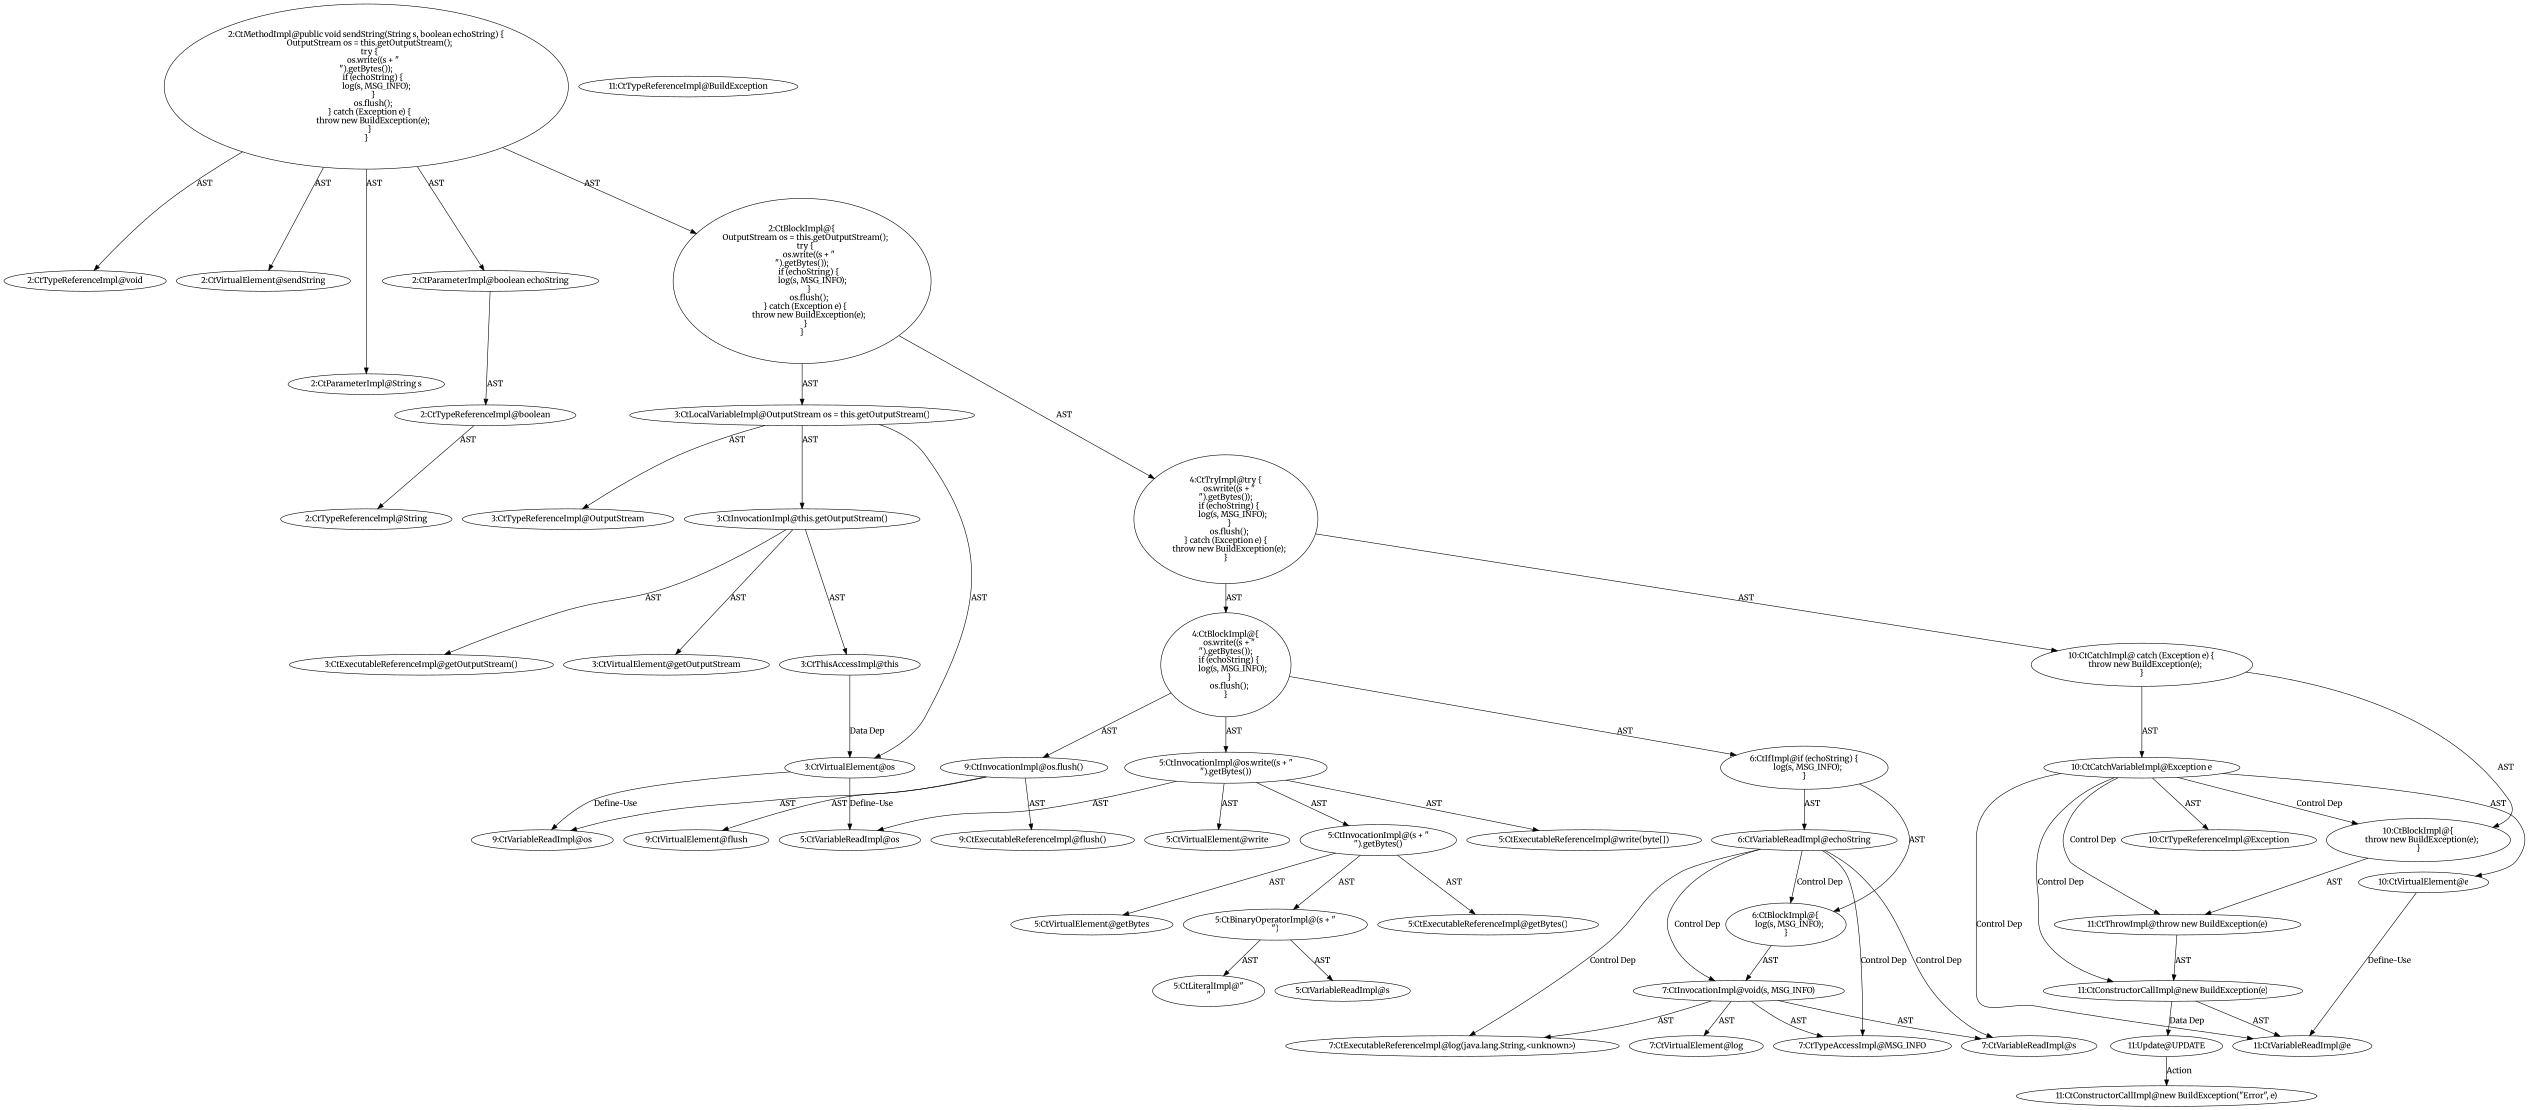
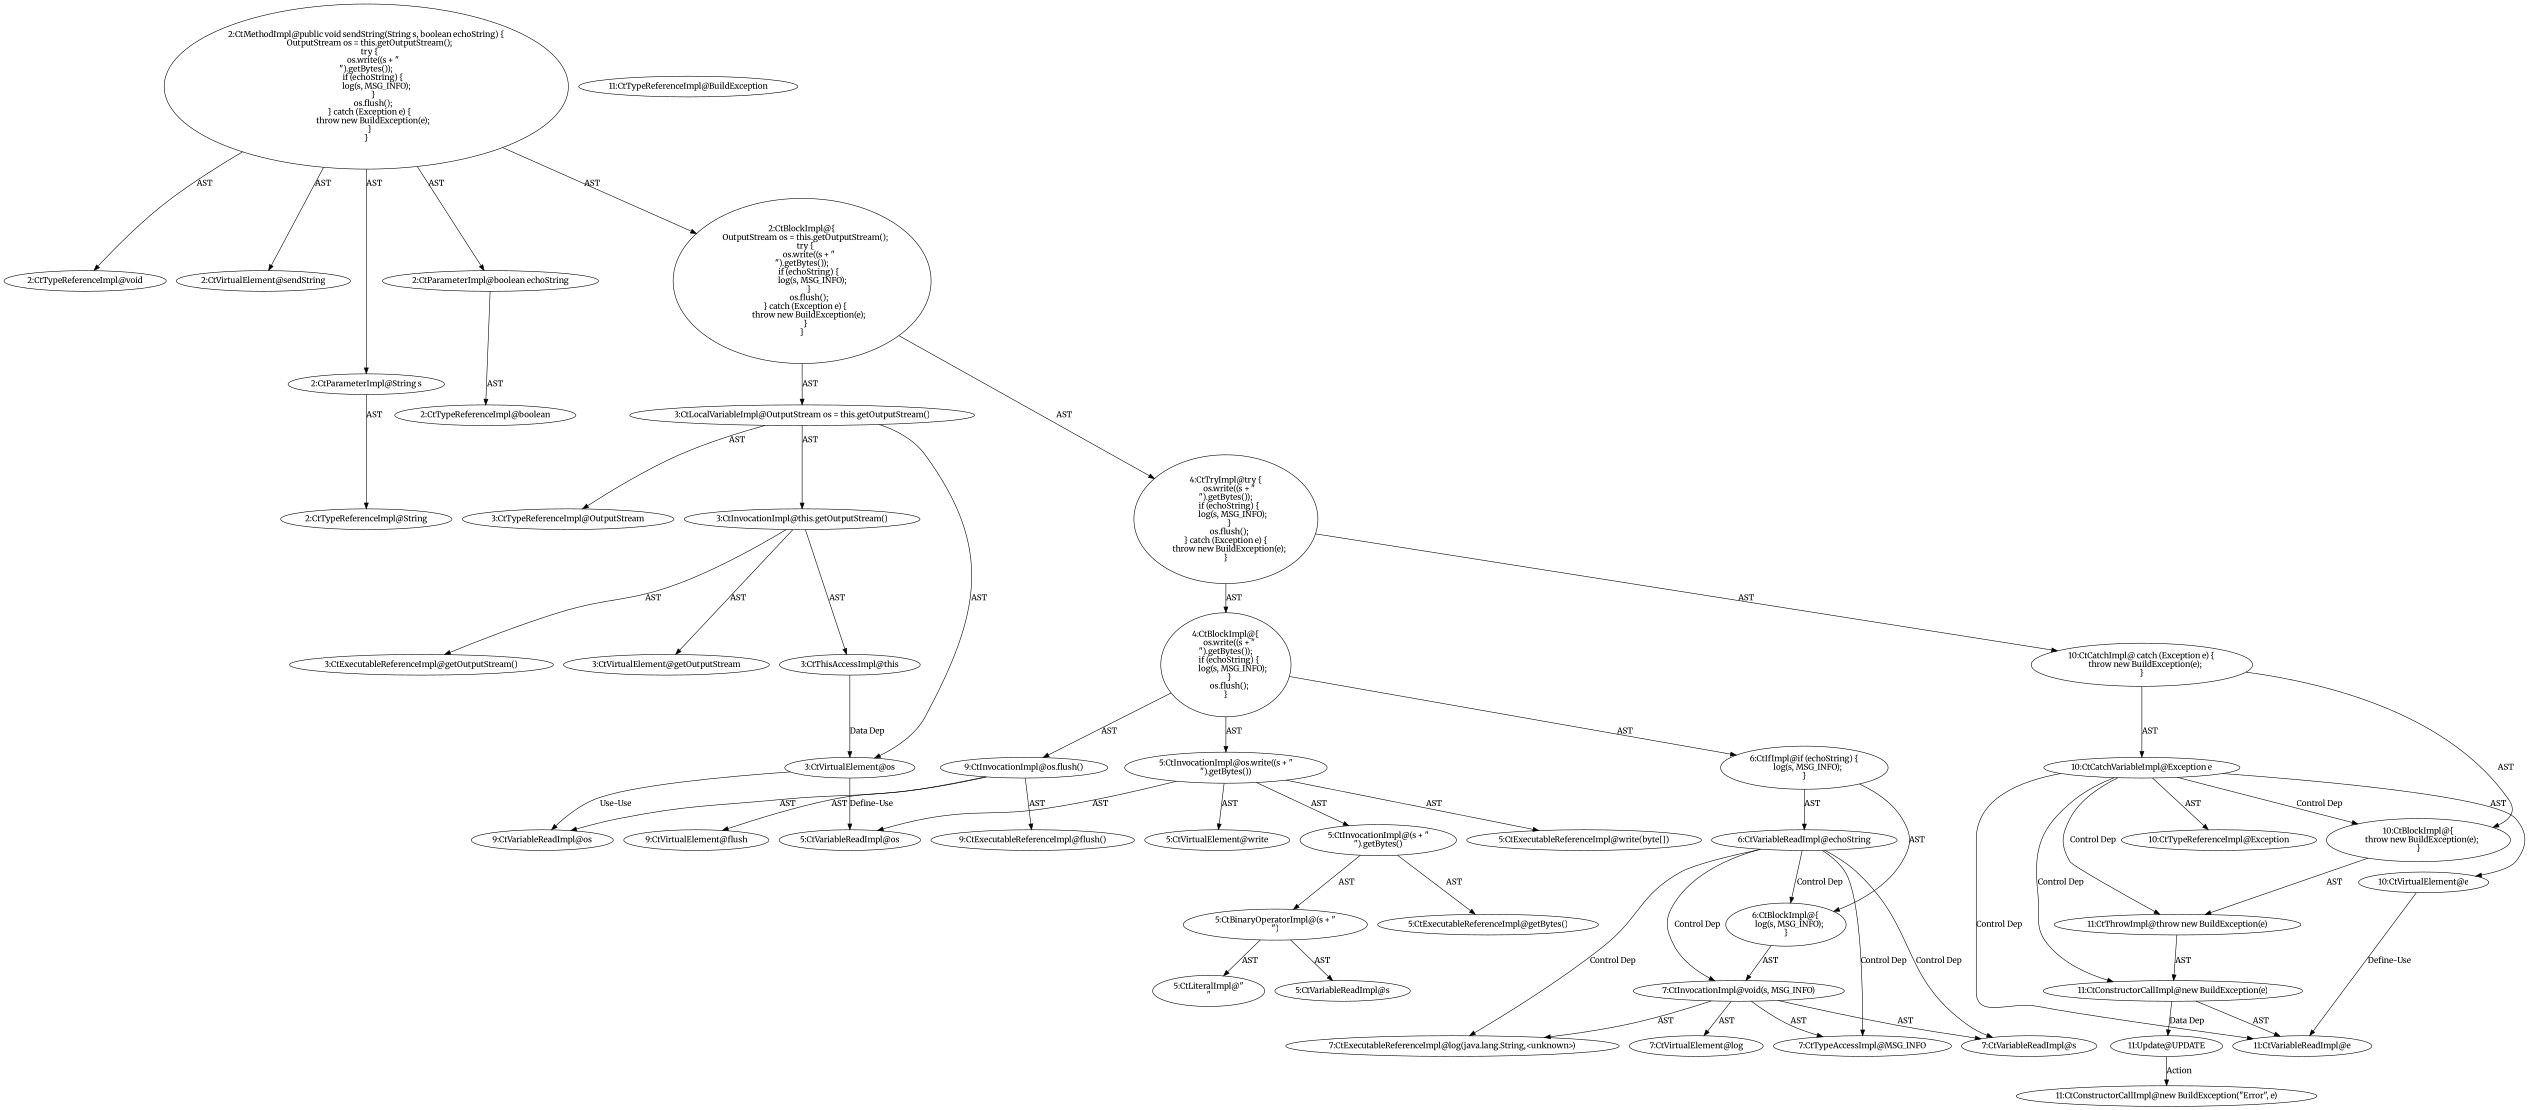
(428, 465) -> (366, 449)
(616, 804) -> (616, 804)
(1092, 925) -> none
